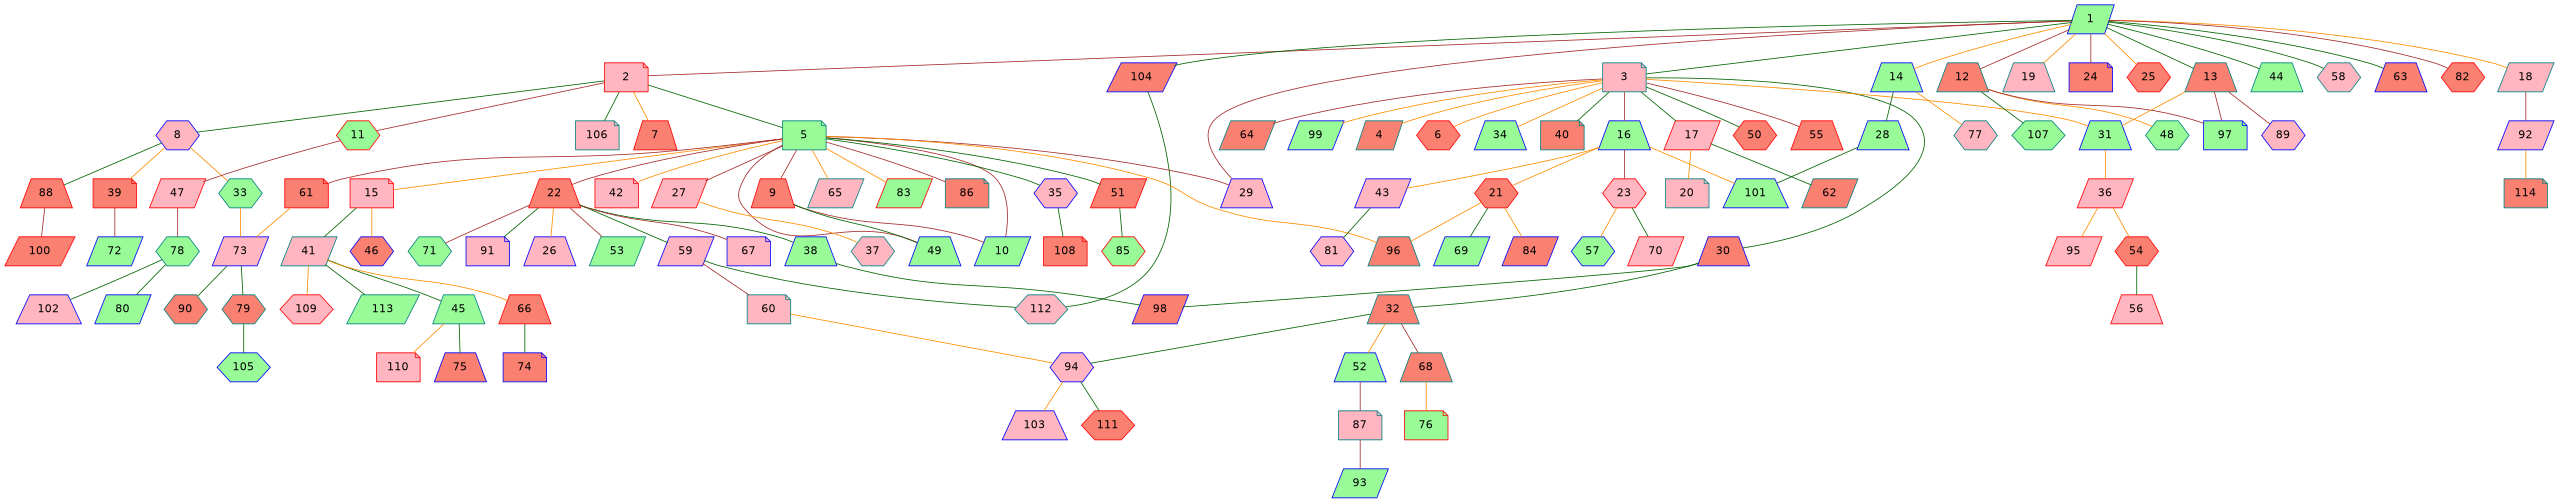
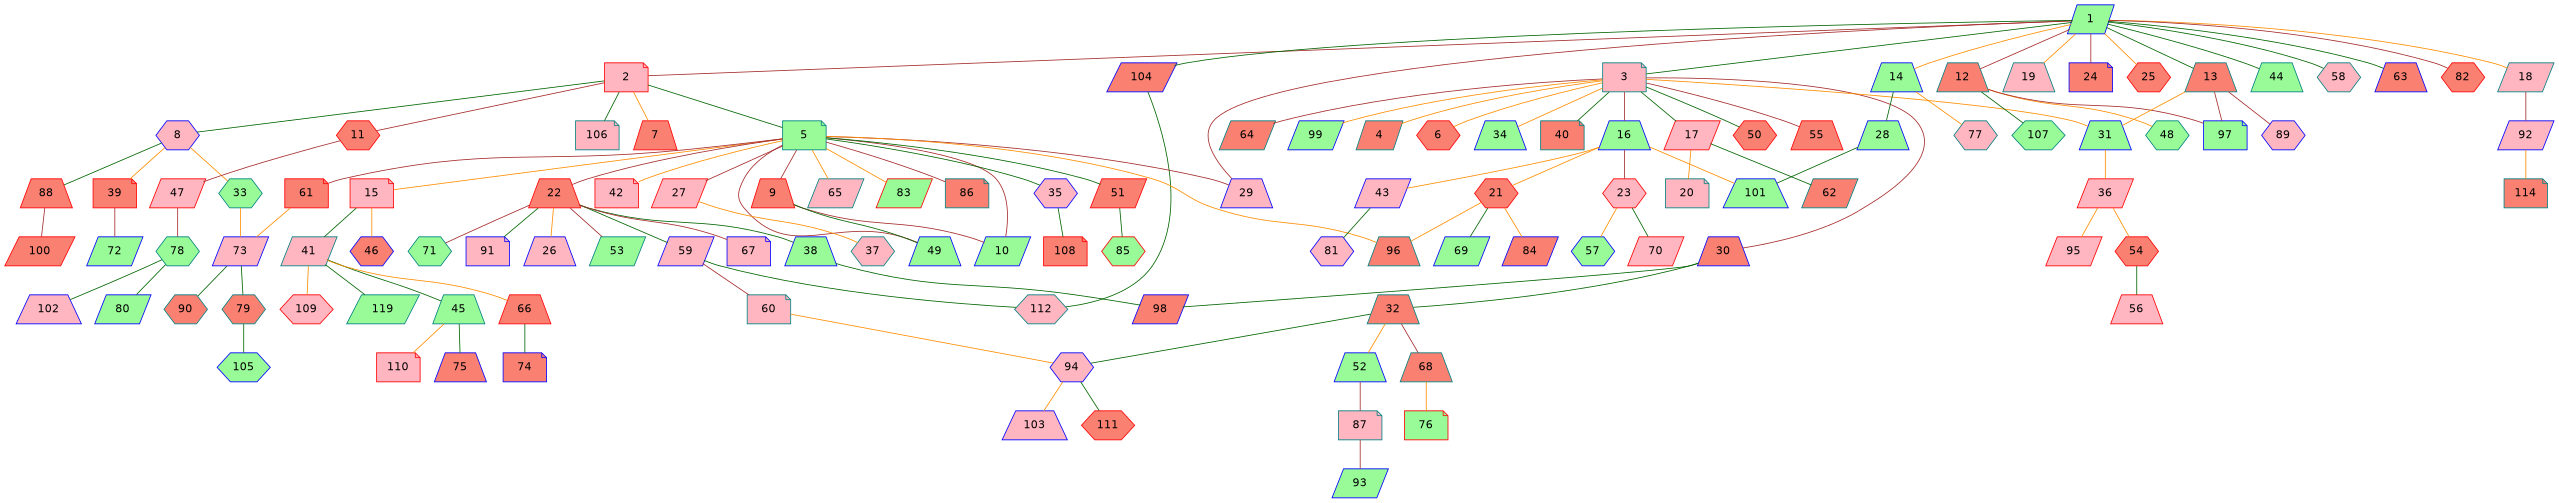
(1902, 111) -> (1902, 111)
(358, 135) -> (358, 135)
(383, 309) -> (383, 309)
